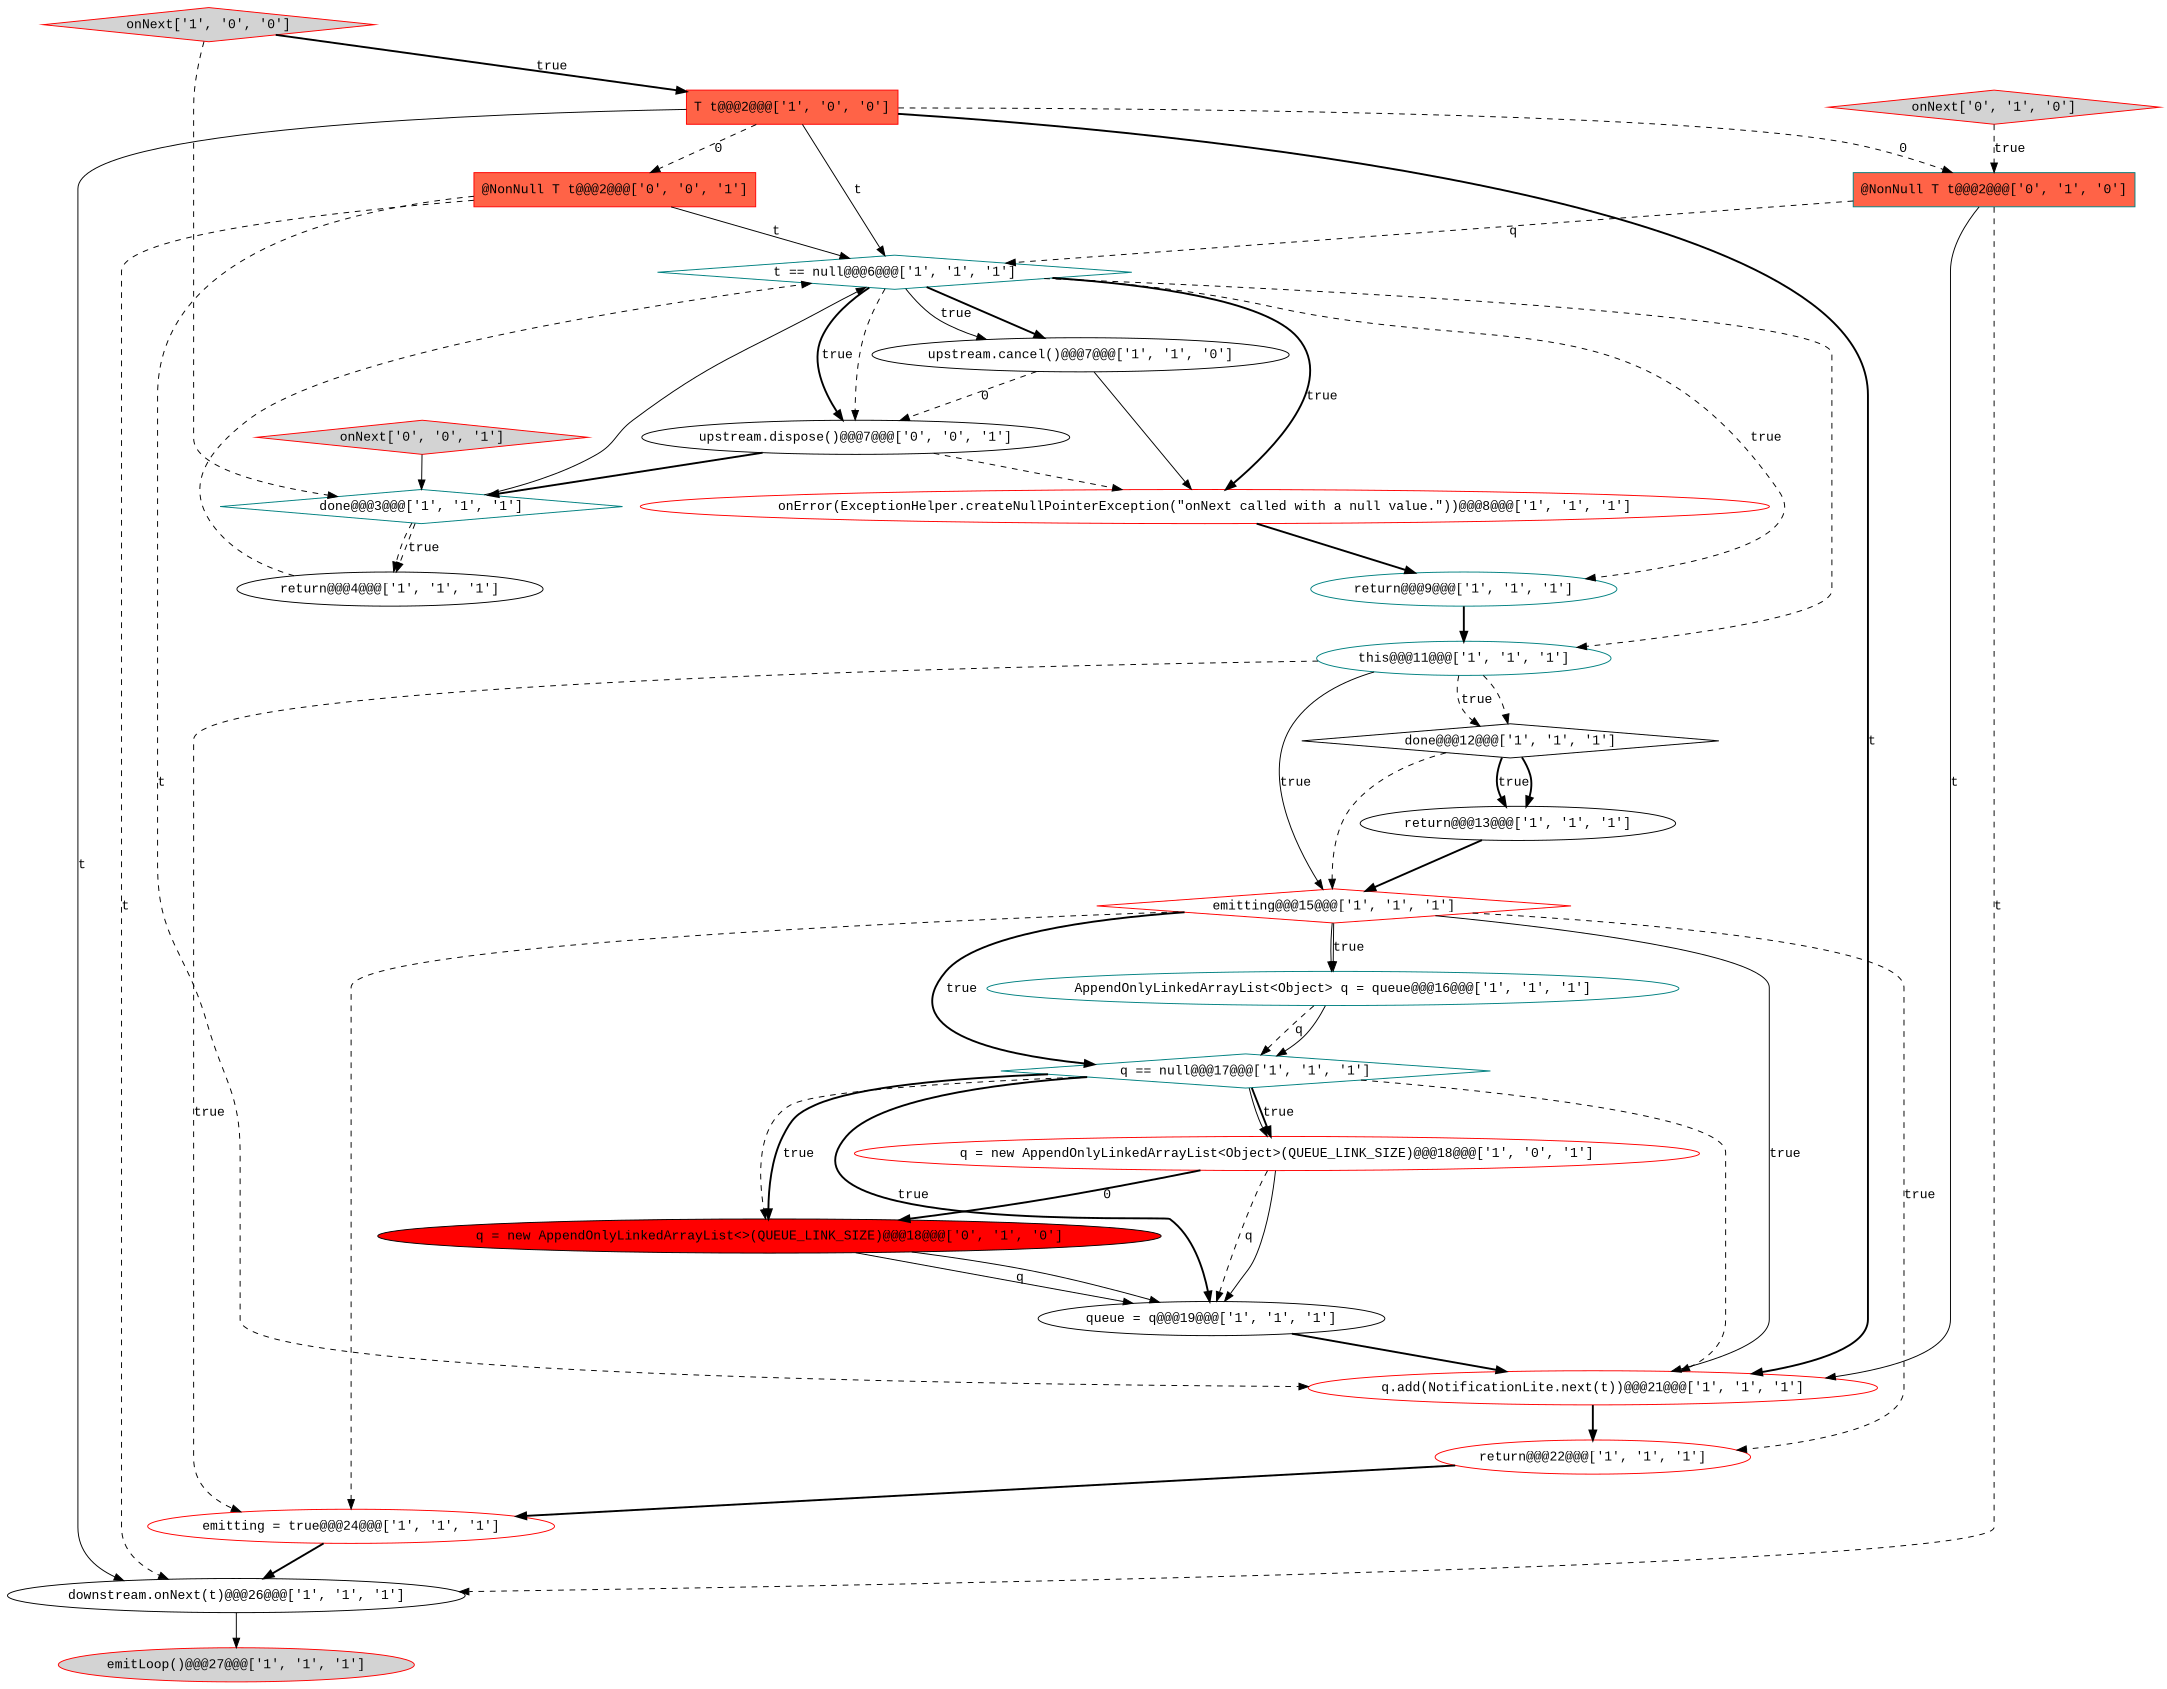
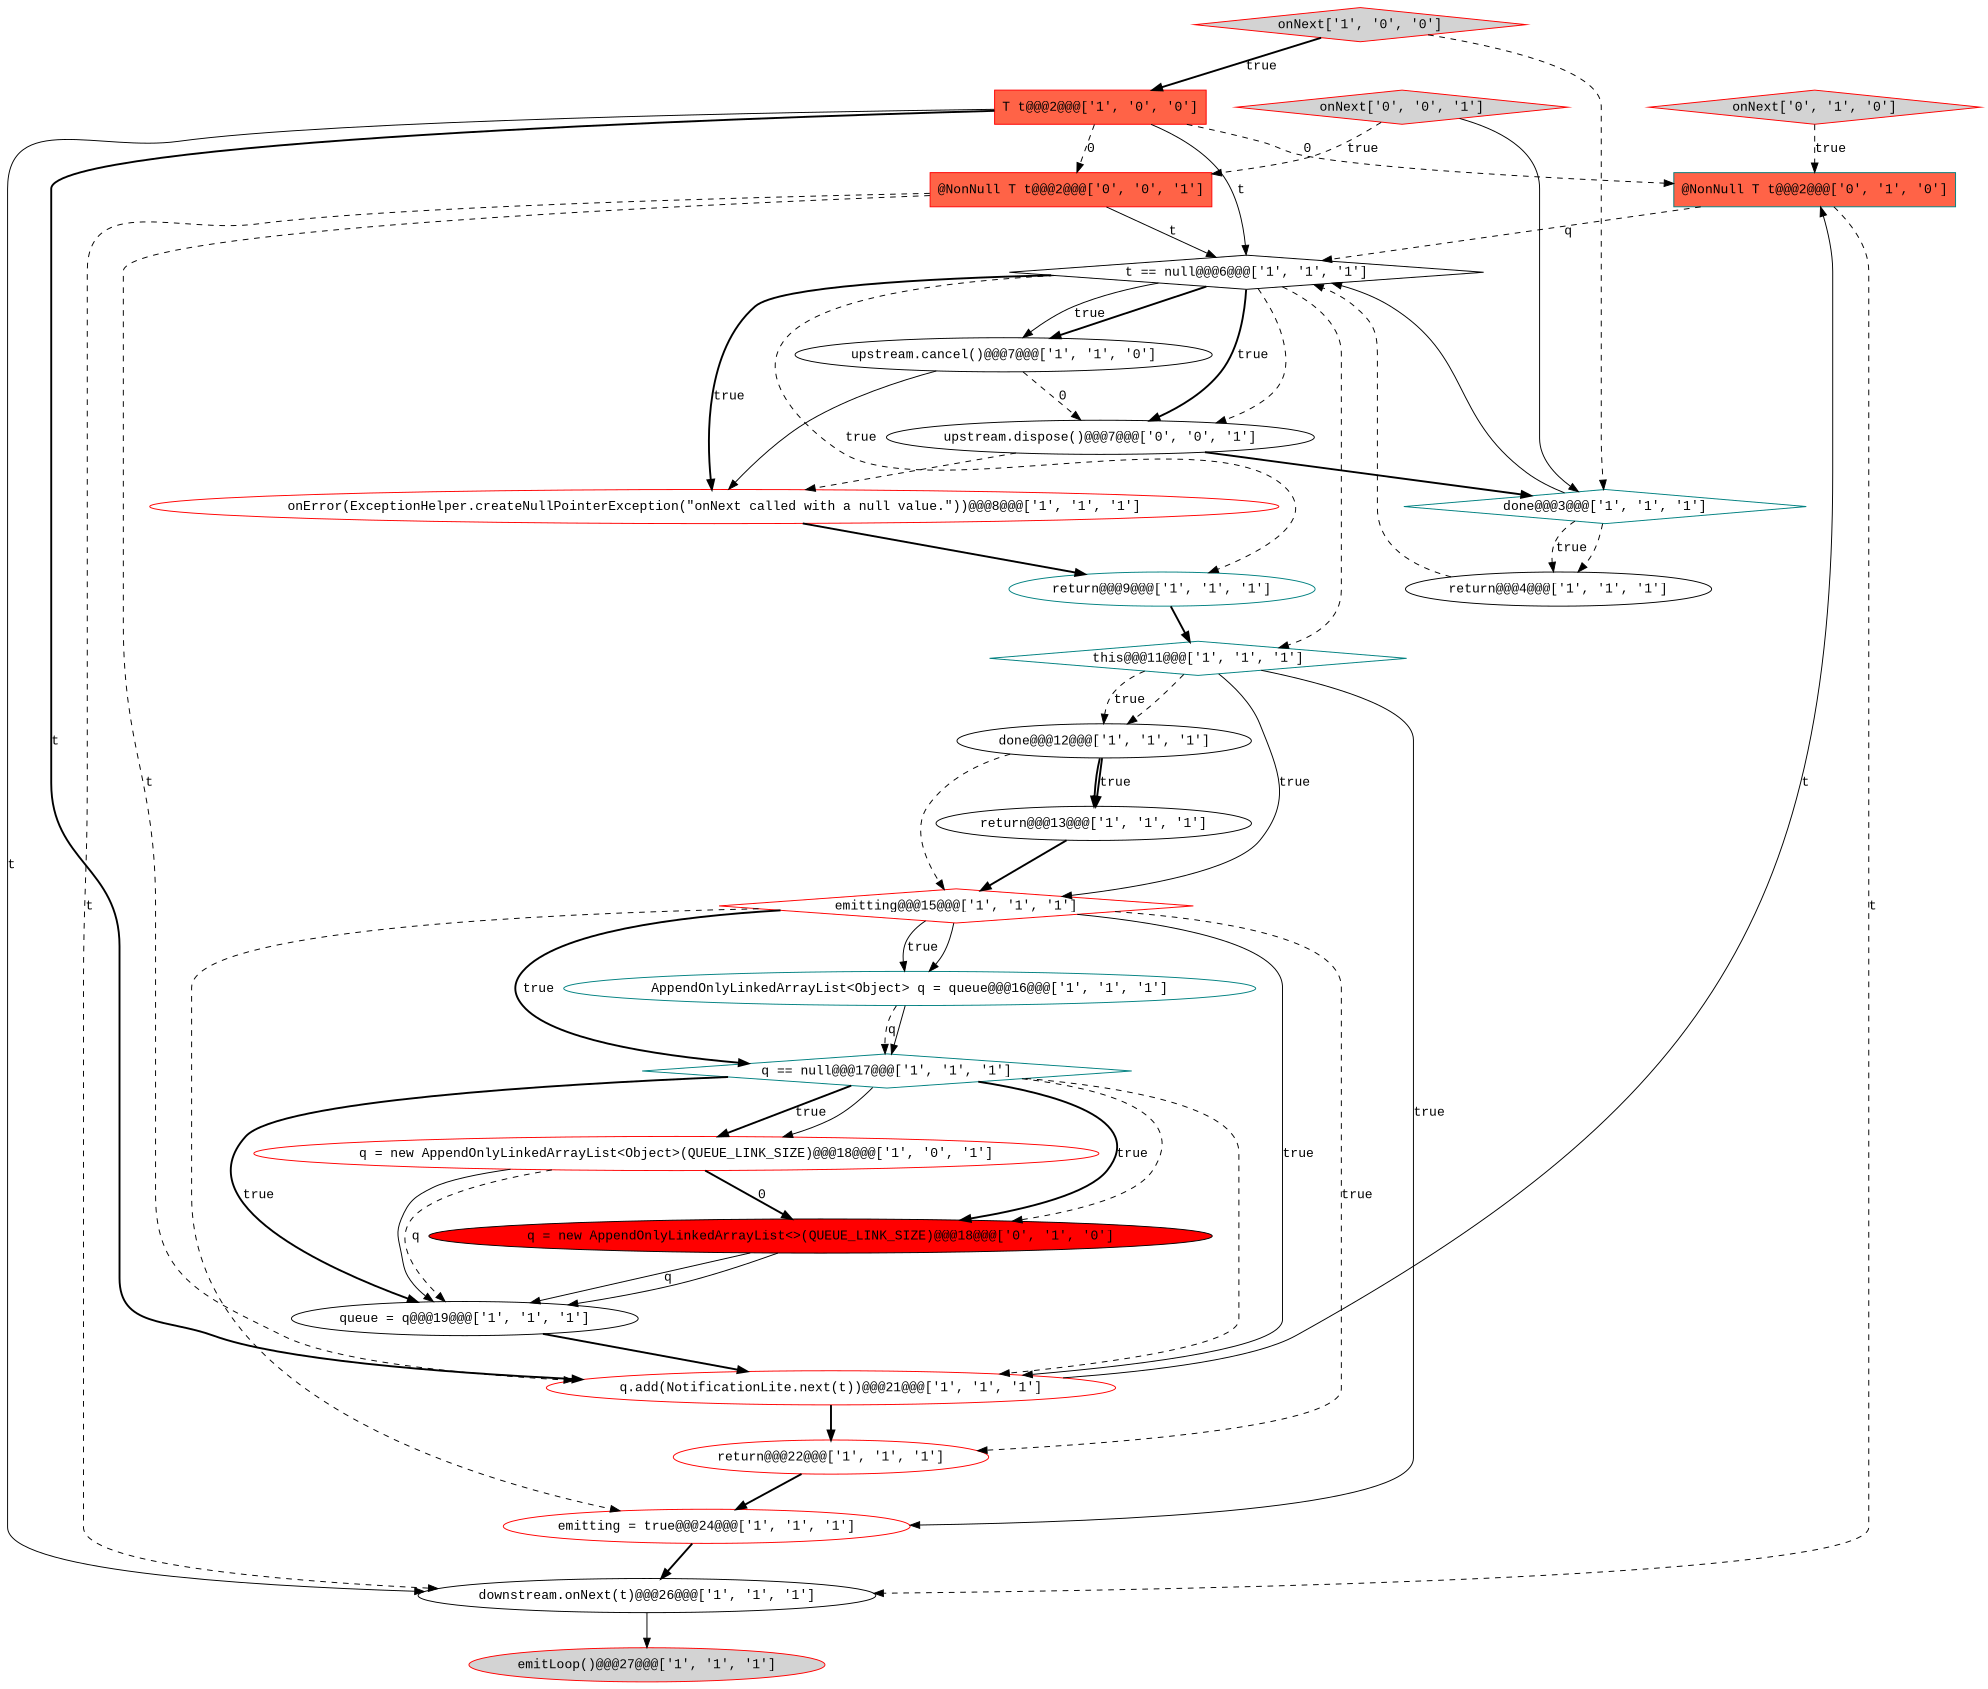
none -> (1297, 160)
(895, 272) -> (1246, 272)
(1464, 658) -> (1198, 658)
(361, 701) -> (1413, 1231)
(1510, 741) -> (1104, 741)
(1950, 828) -> (1716, 985)
